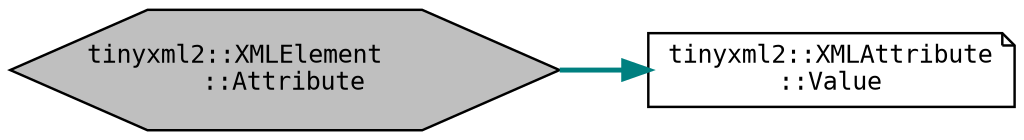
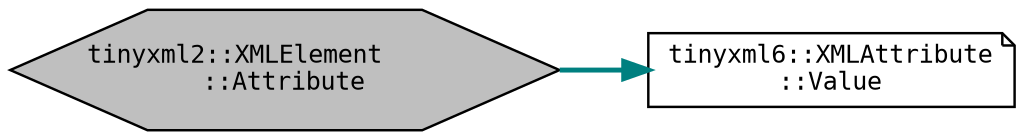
(831, 70) -> (831, 70)
